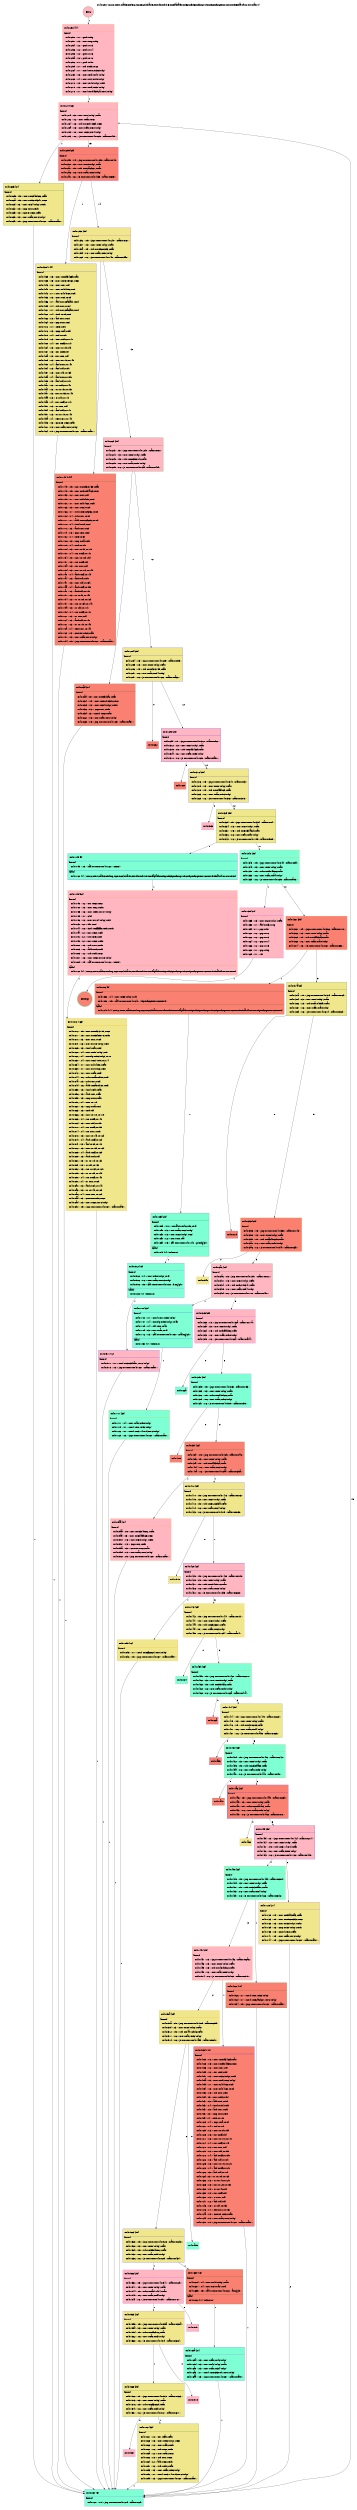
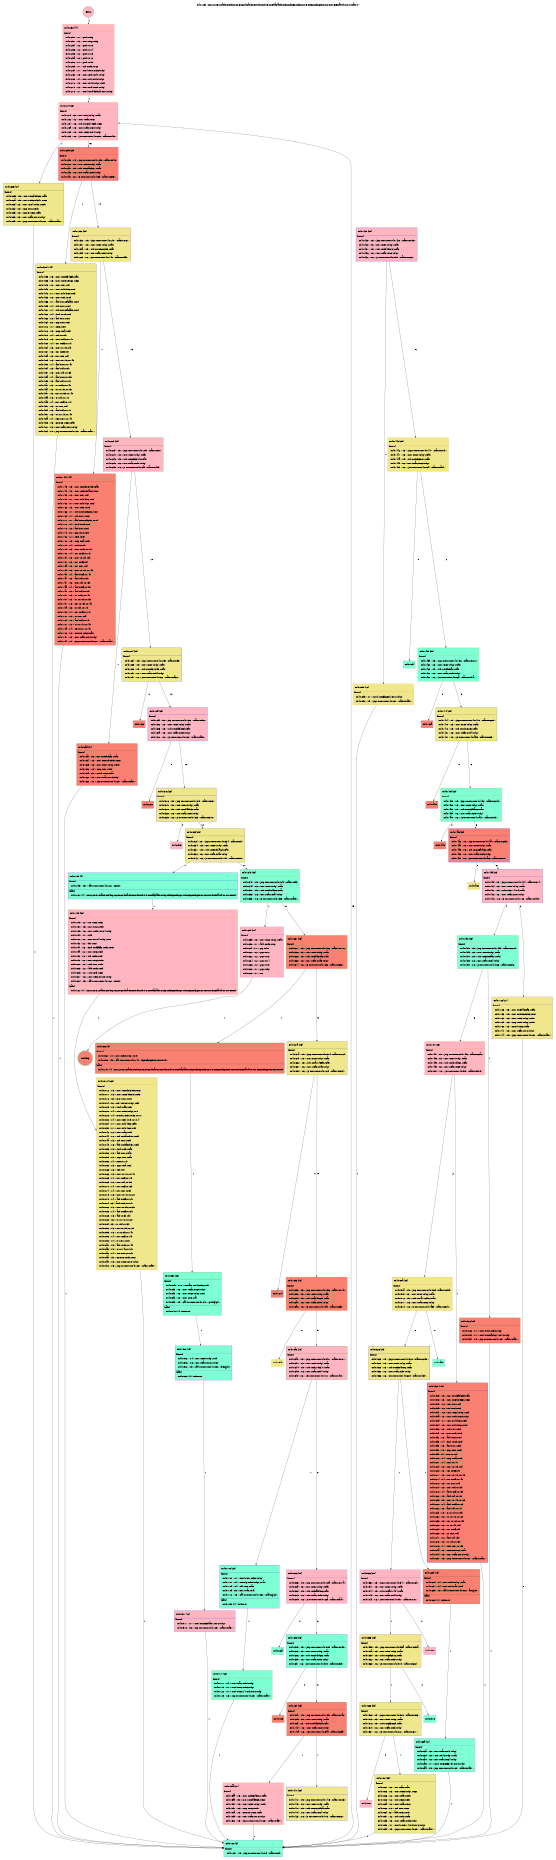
(214, 1539) -> none
(175, 1580) -> none
(193, 2400) -> (430, 1719)
